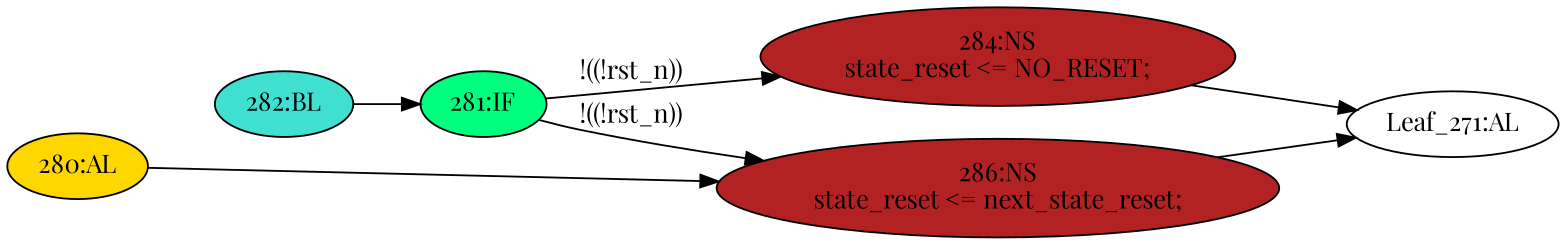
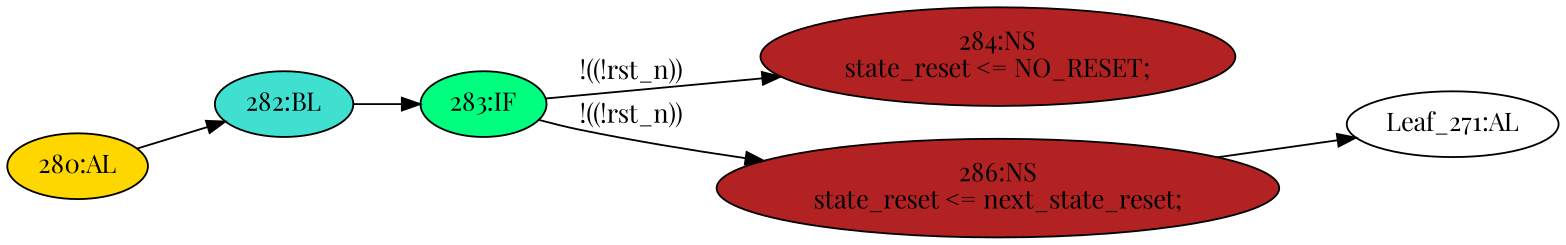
(1265, 96) -> none
(484, 104) -> (484, 104)
(424, 174) -> (172, 138)
